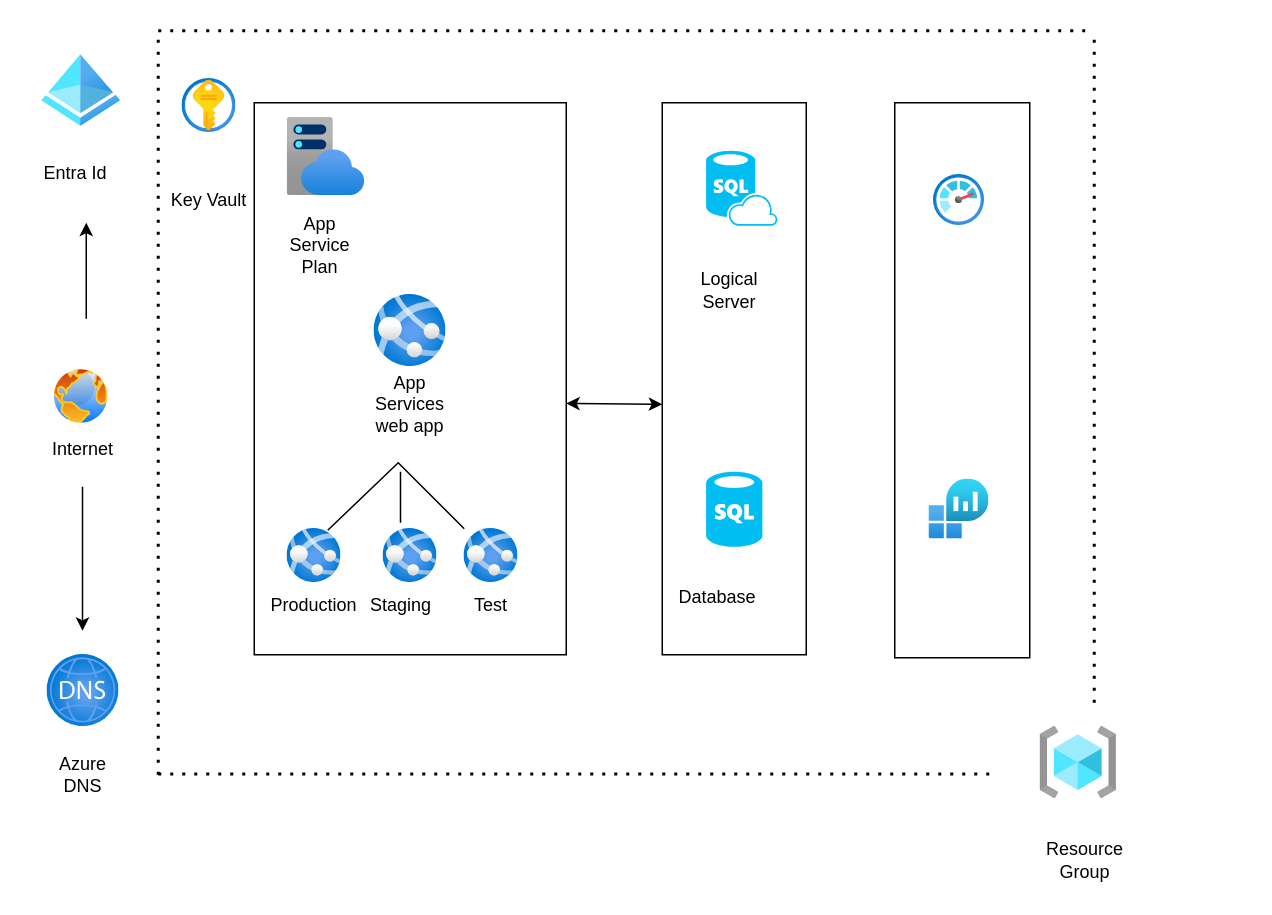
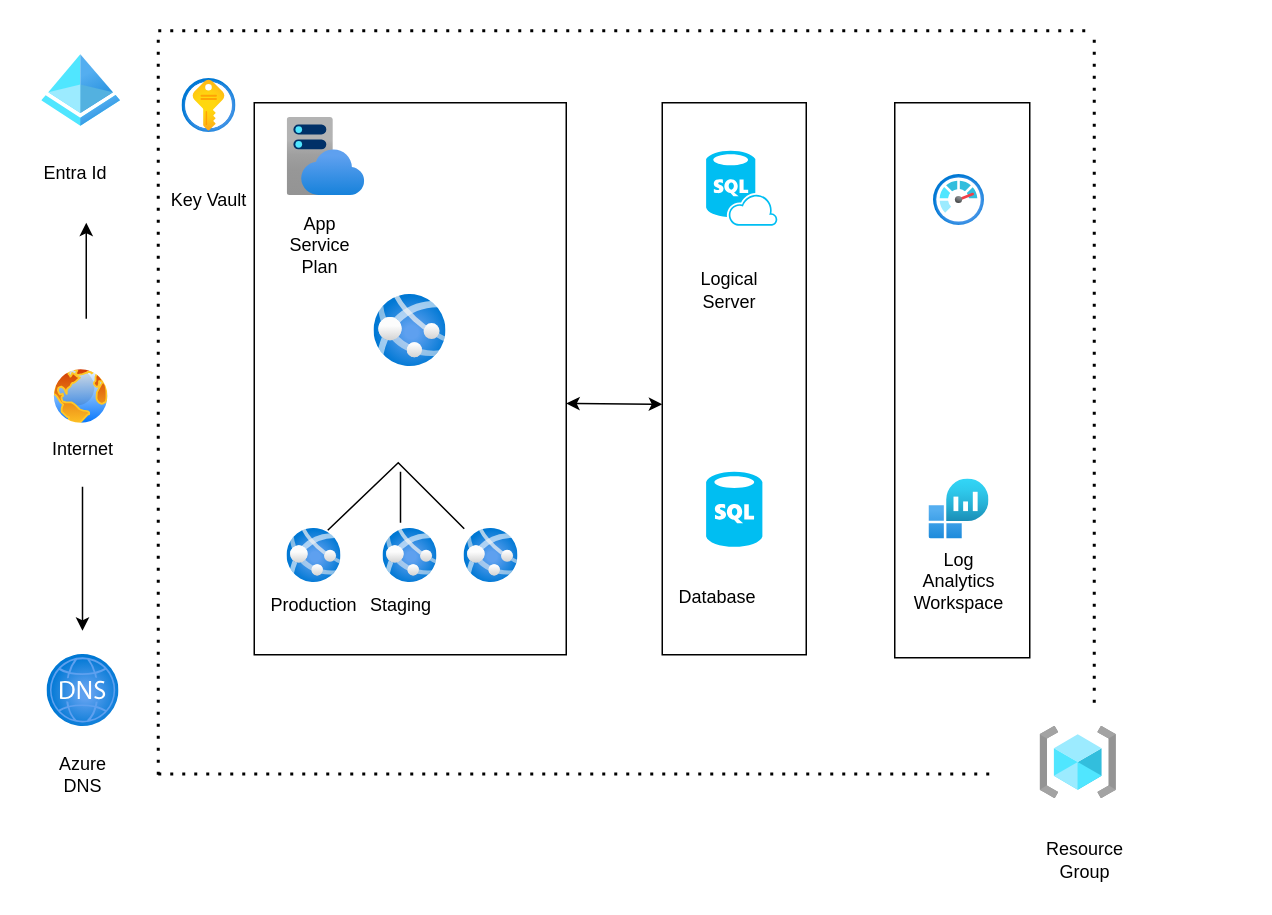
(410, 404) -> none
none -> (959, 581)
(491, 605) -> none
